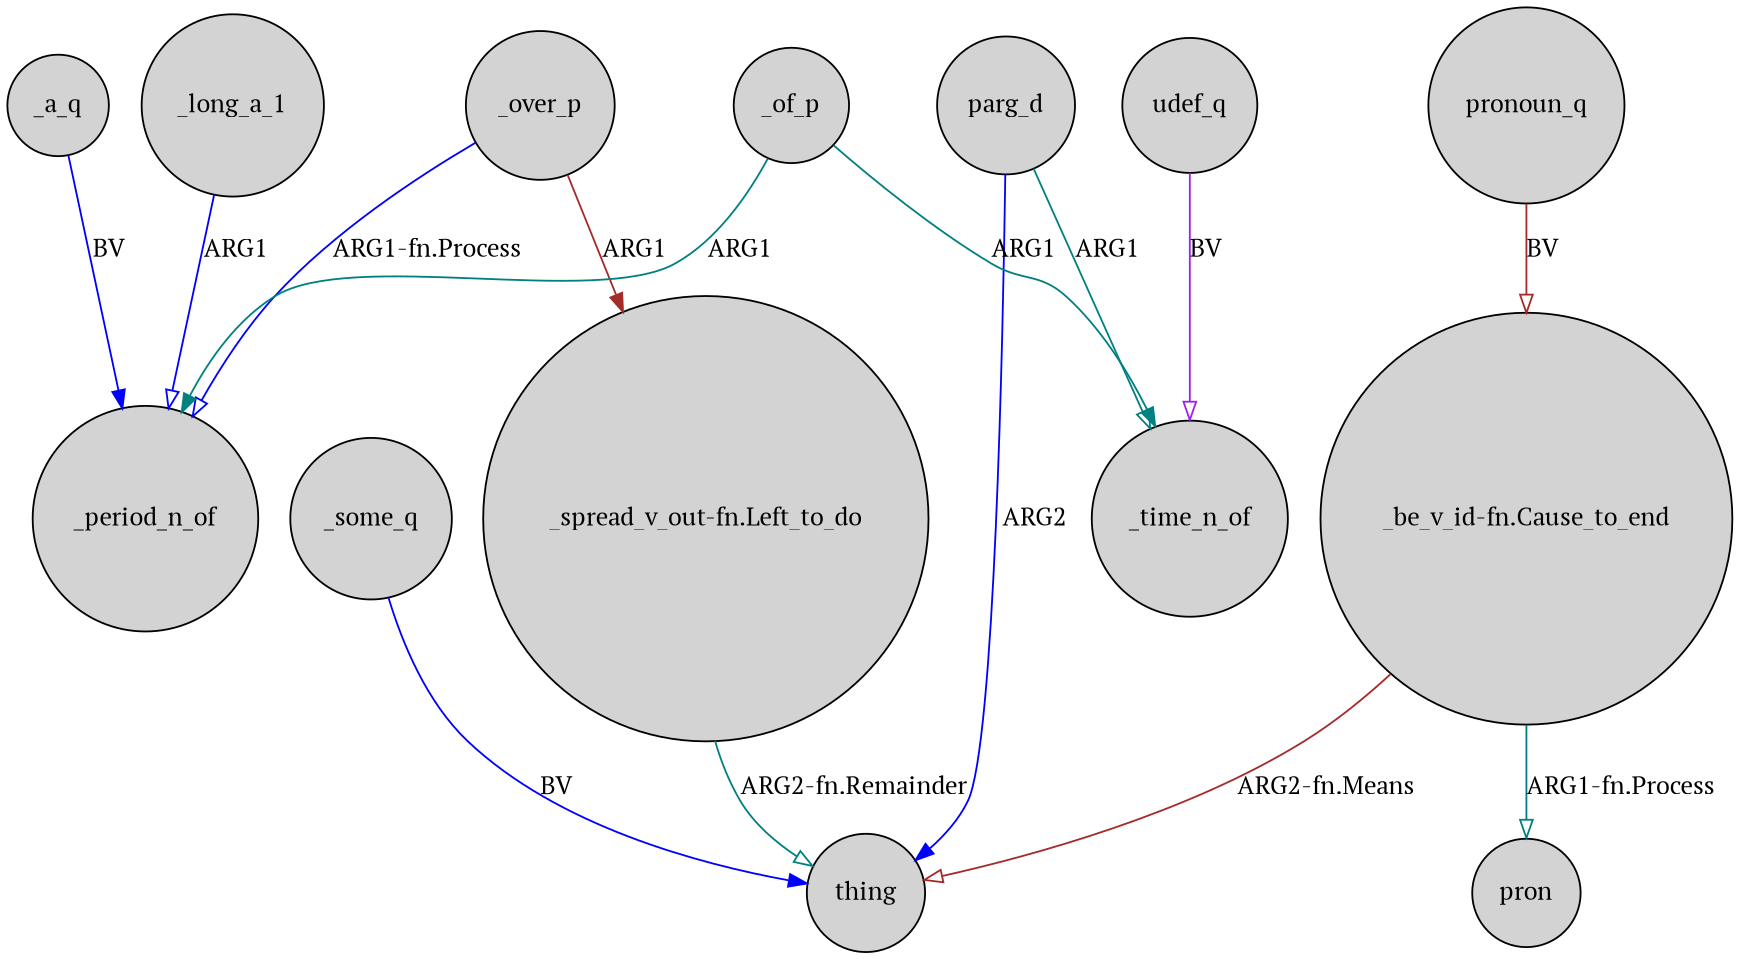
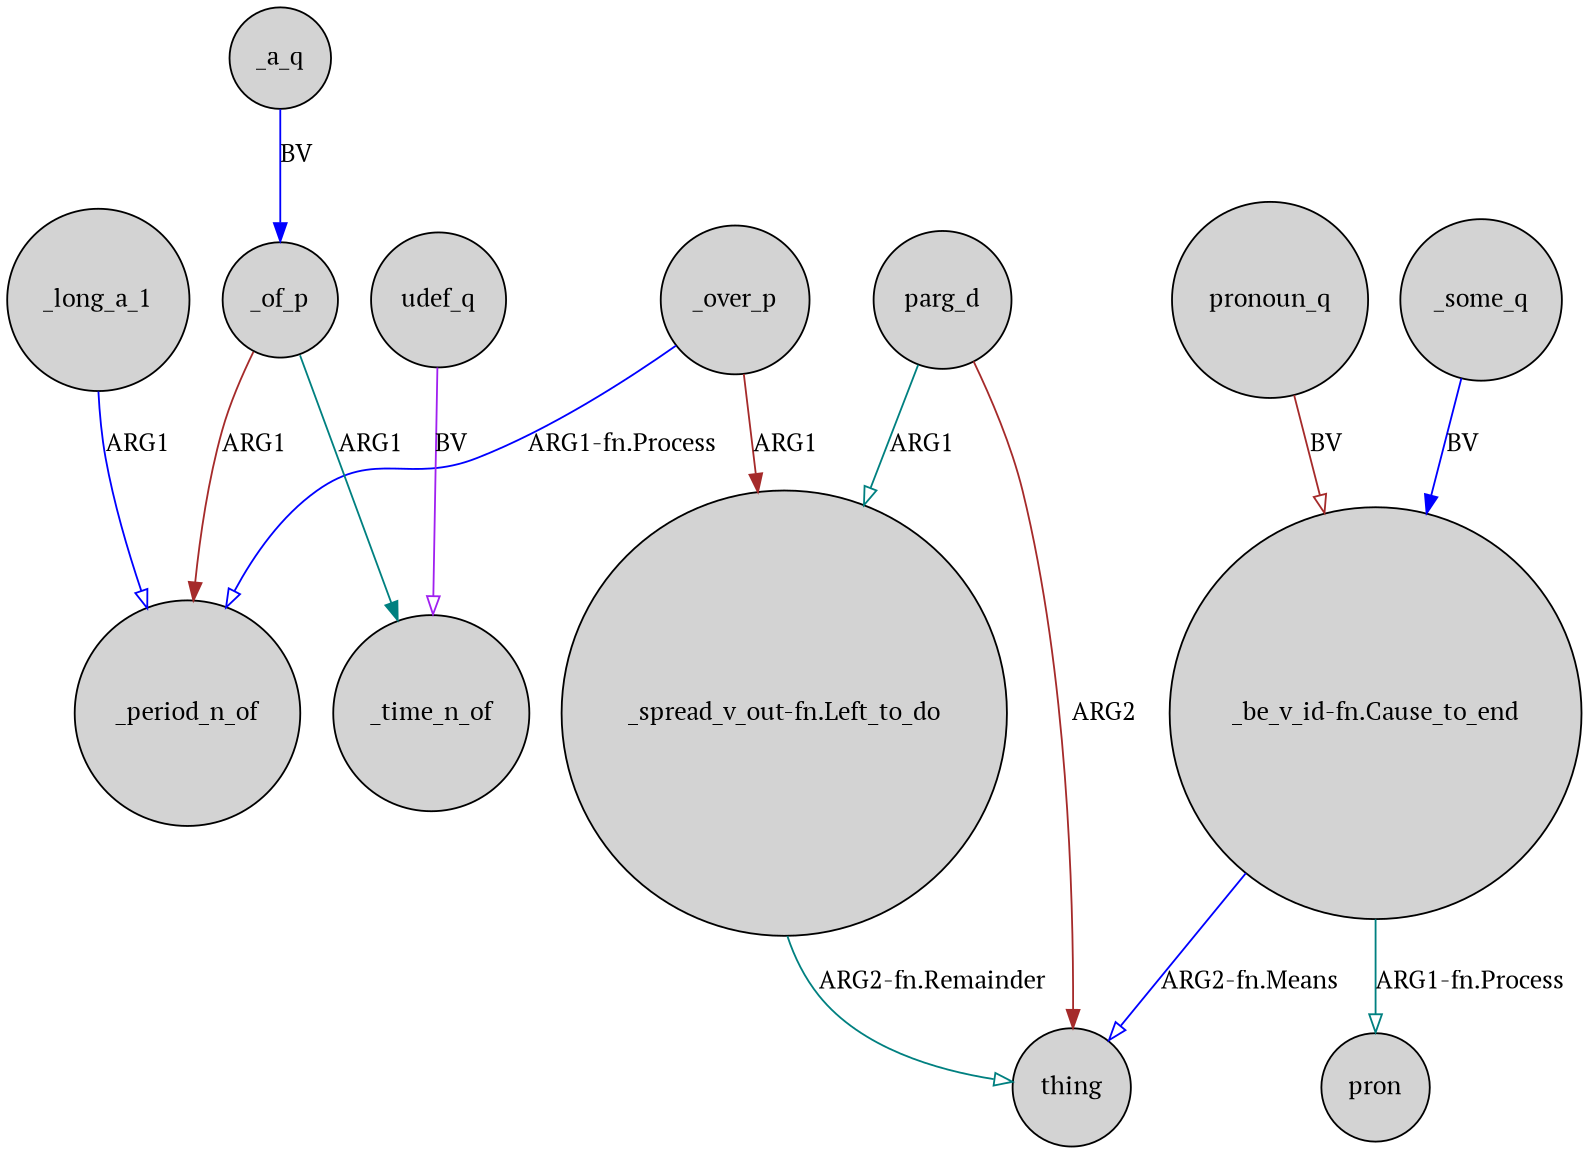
(93, 273) -> (280, 166)
(479, 279) -> (214, 464)
(1088, 290) -> (894, 426)
(996, 519) -> (1055, 680)
(543, 797) -> (1446, 437)
(1180, 803) -> (1183, 949)
